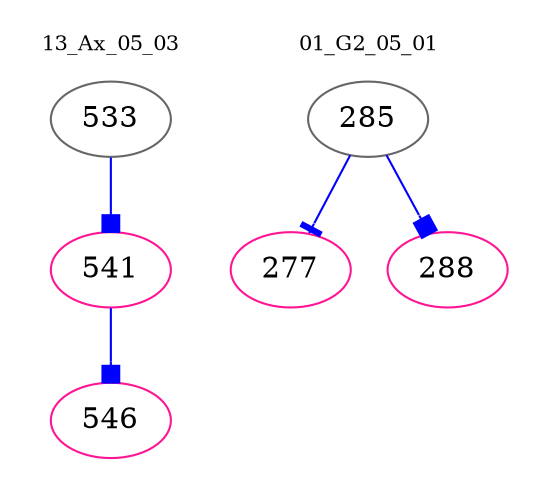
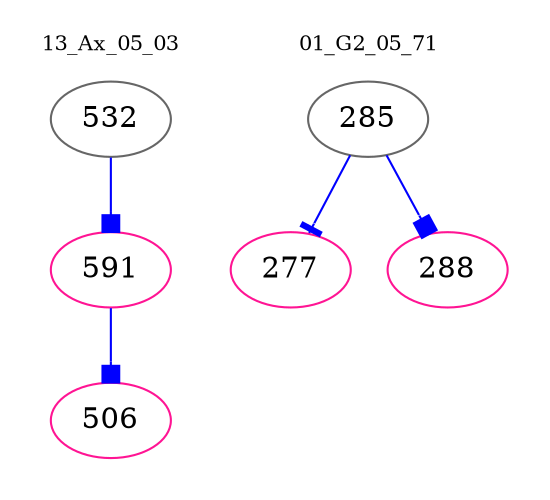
(369, 45) -> (369, 45)
(111, 119) -> (111, 119)
(111, 270) -> (111, 270)
(111, 420) -> (111, 420)
